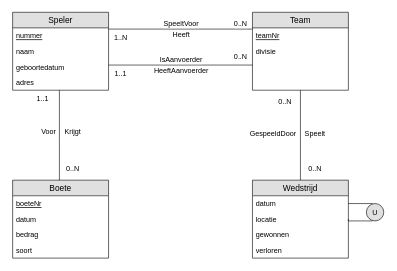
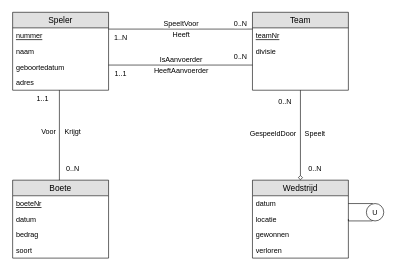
(300, 177) -> (300, 175)
(375, 212) -> (375, 212)
